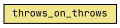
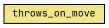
(60, 14) -> (54, 14)
